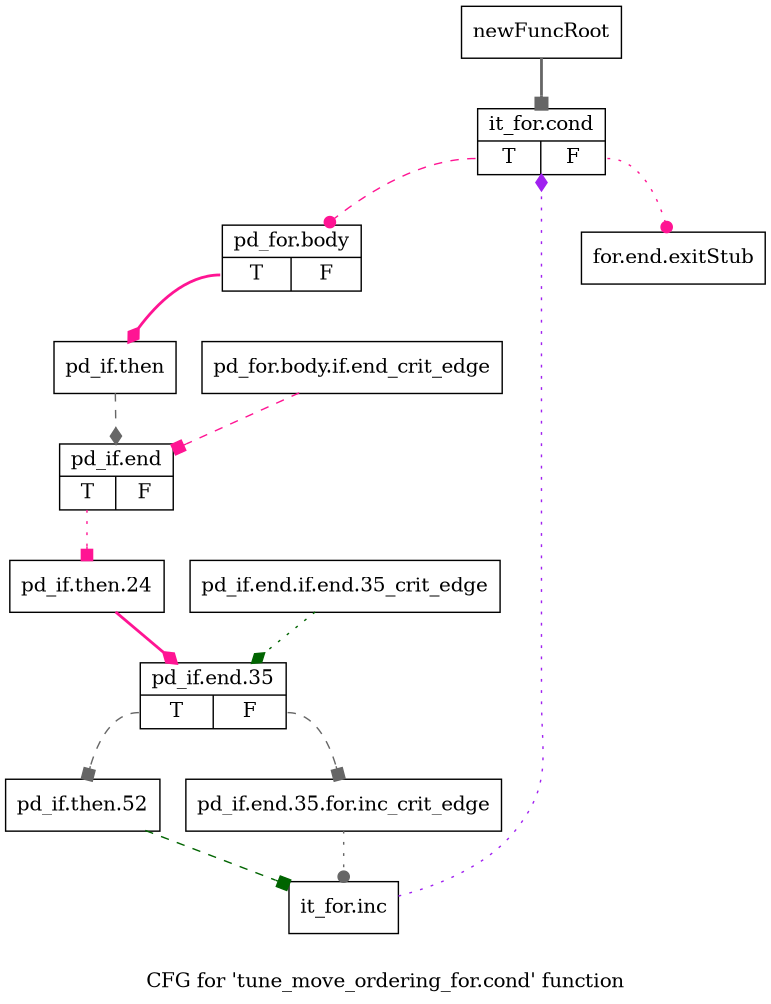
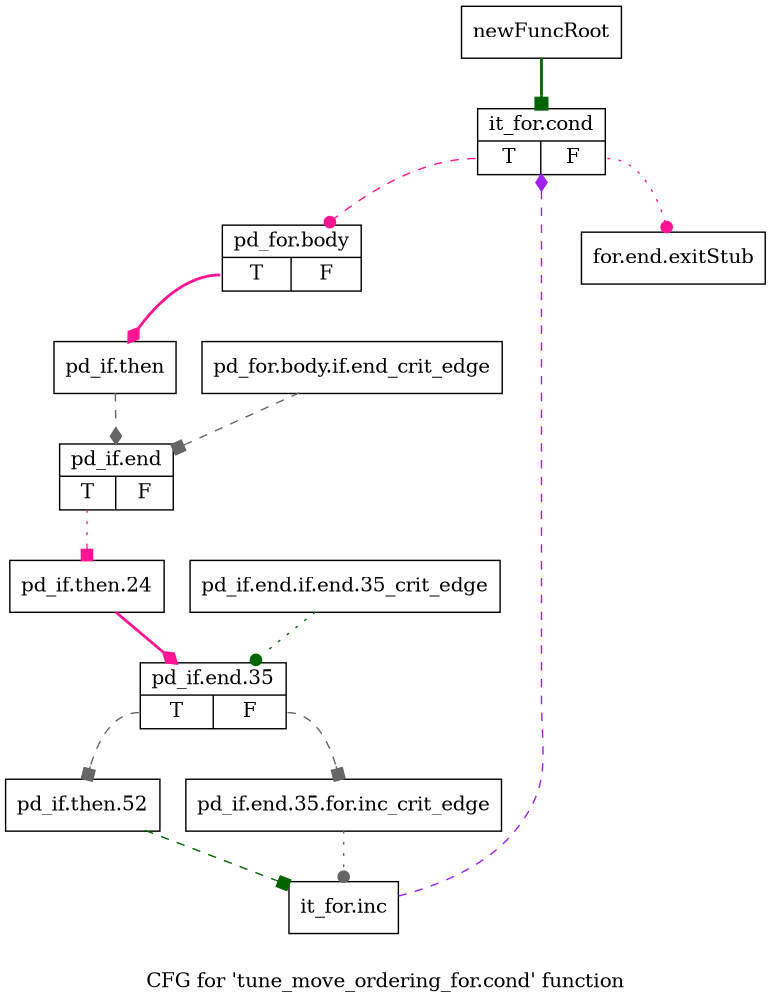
(541, 77) -> (541, 77)
(243, 418) -> (243, 418)
(541, 582) -> (541, 582)
(290, 632) -> (290, 632)
